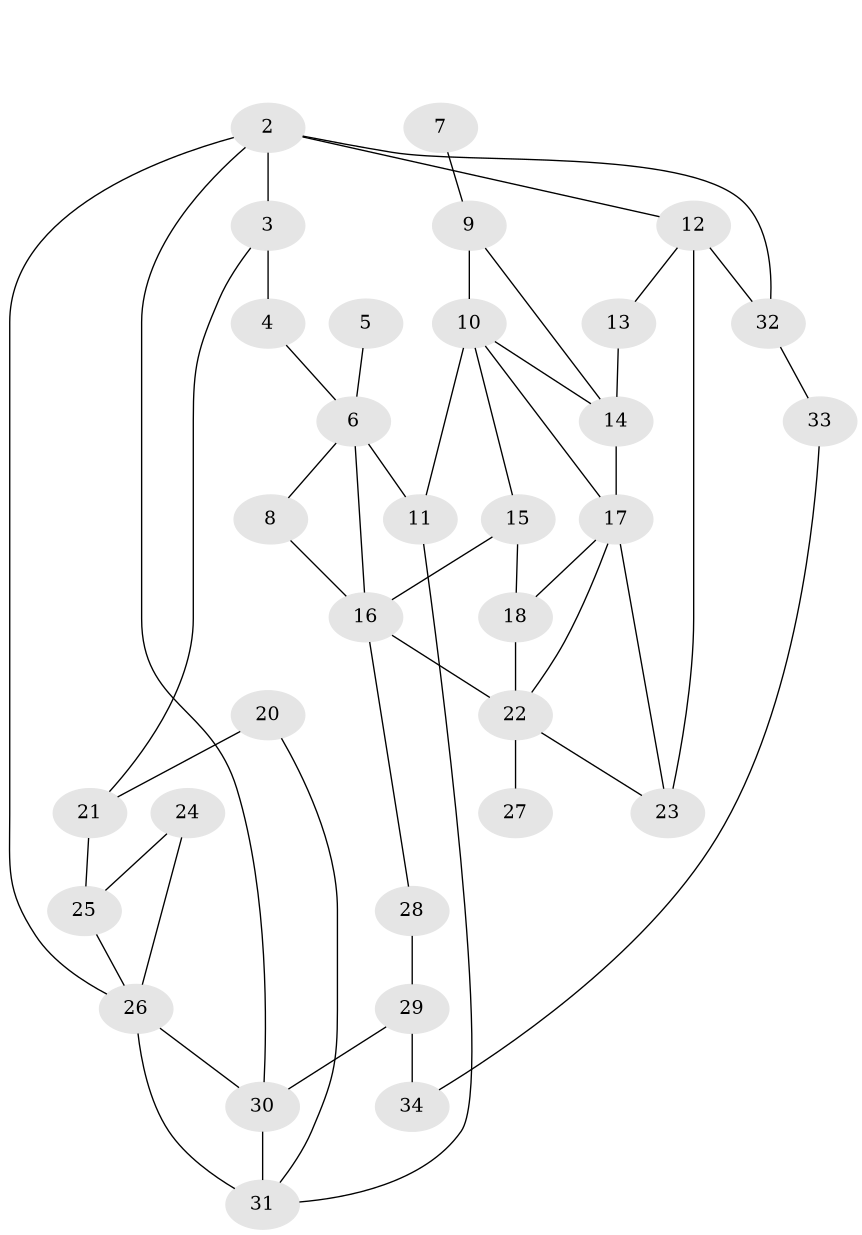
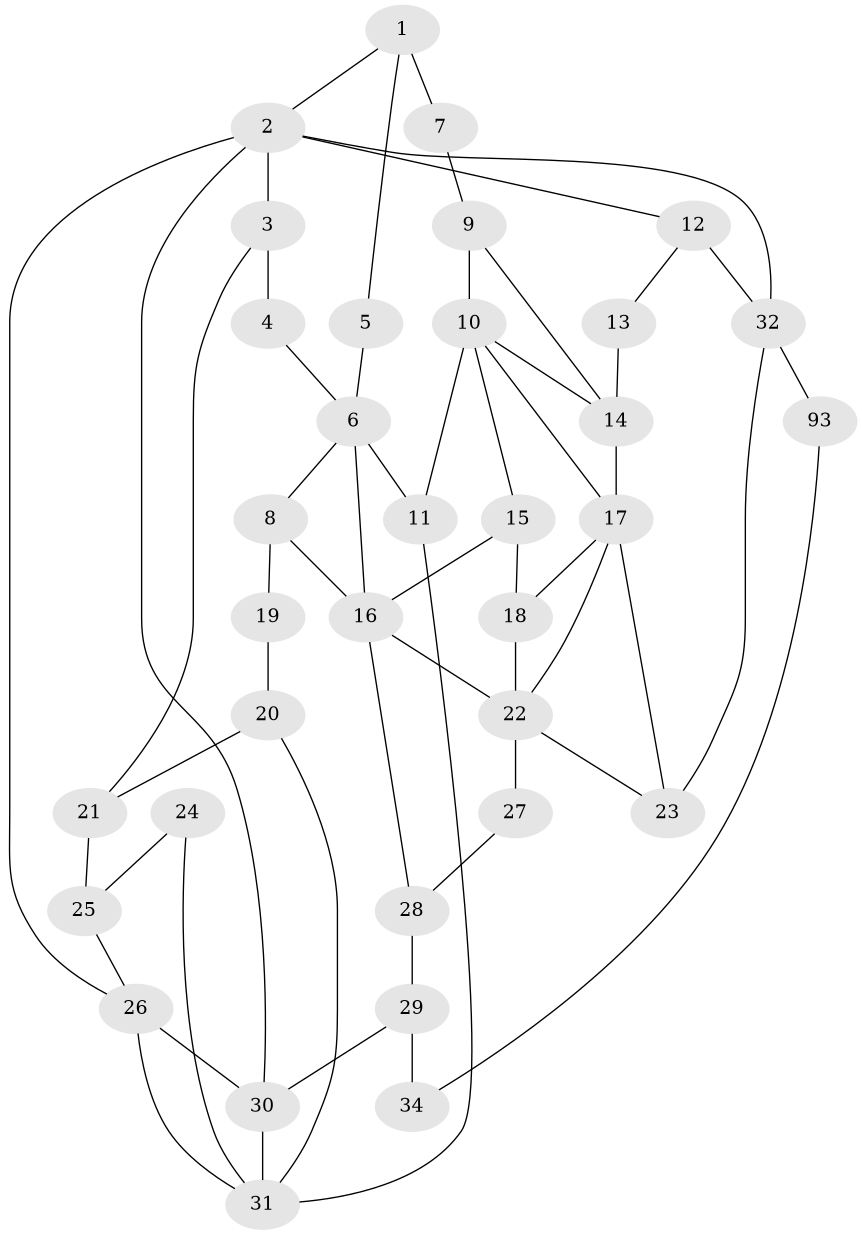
none -> (403, 30)
(820, 422) -> (820, 422)
(694, 520) -> (745, 576)
none -> (268, 617)
none -> (470, 856)
(162, 911) -> (189, 1016)
